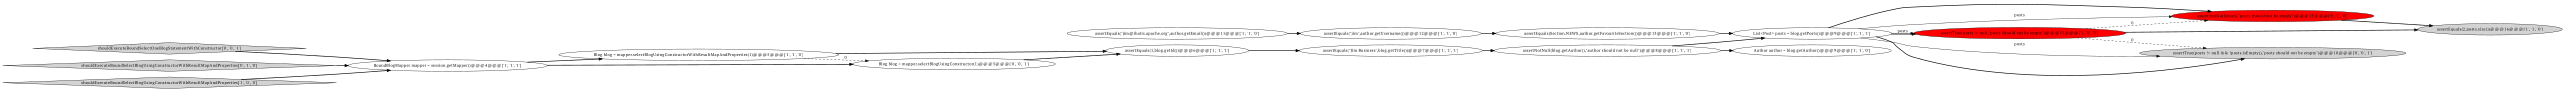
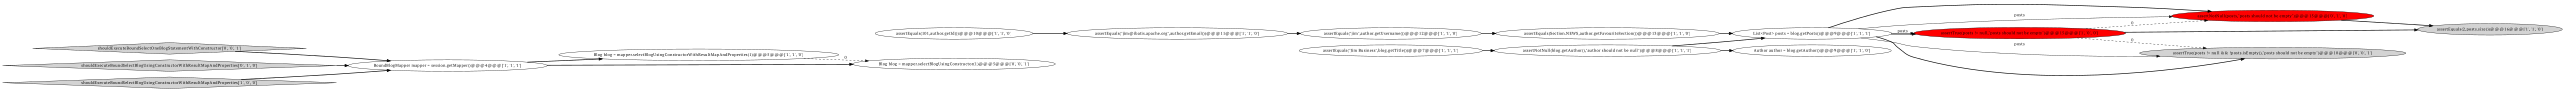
none -> (954, 33)
(1177, 51) -> none
